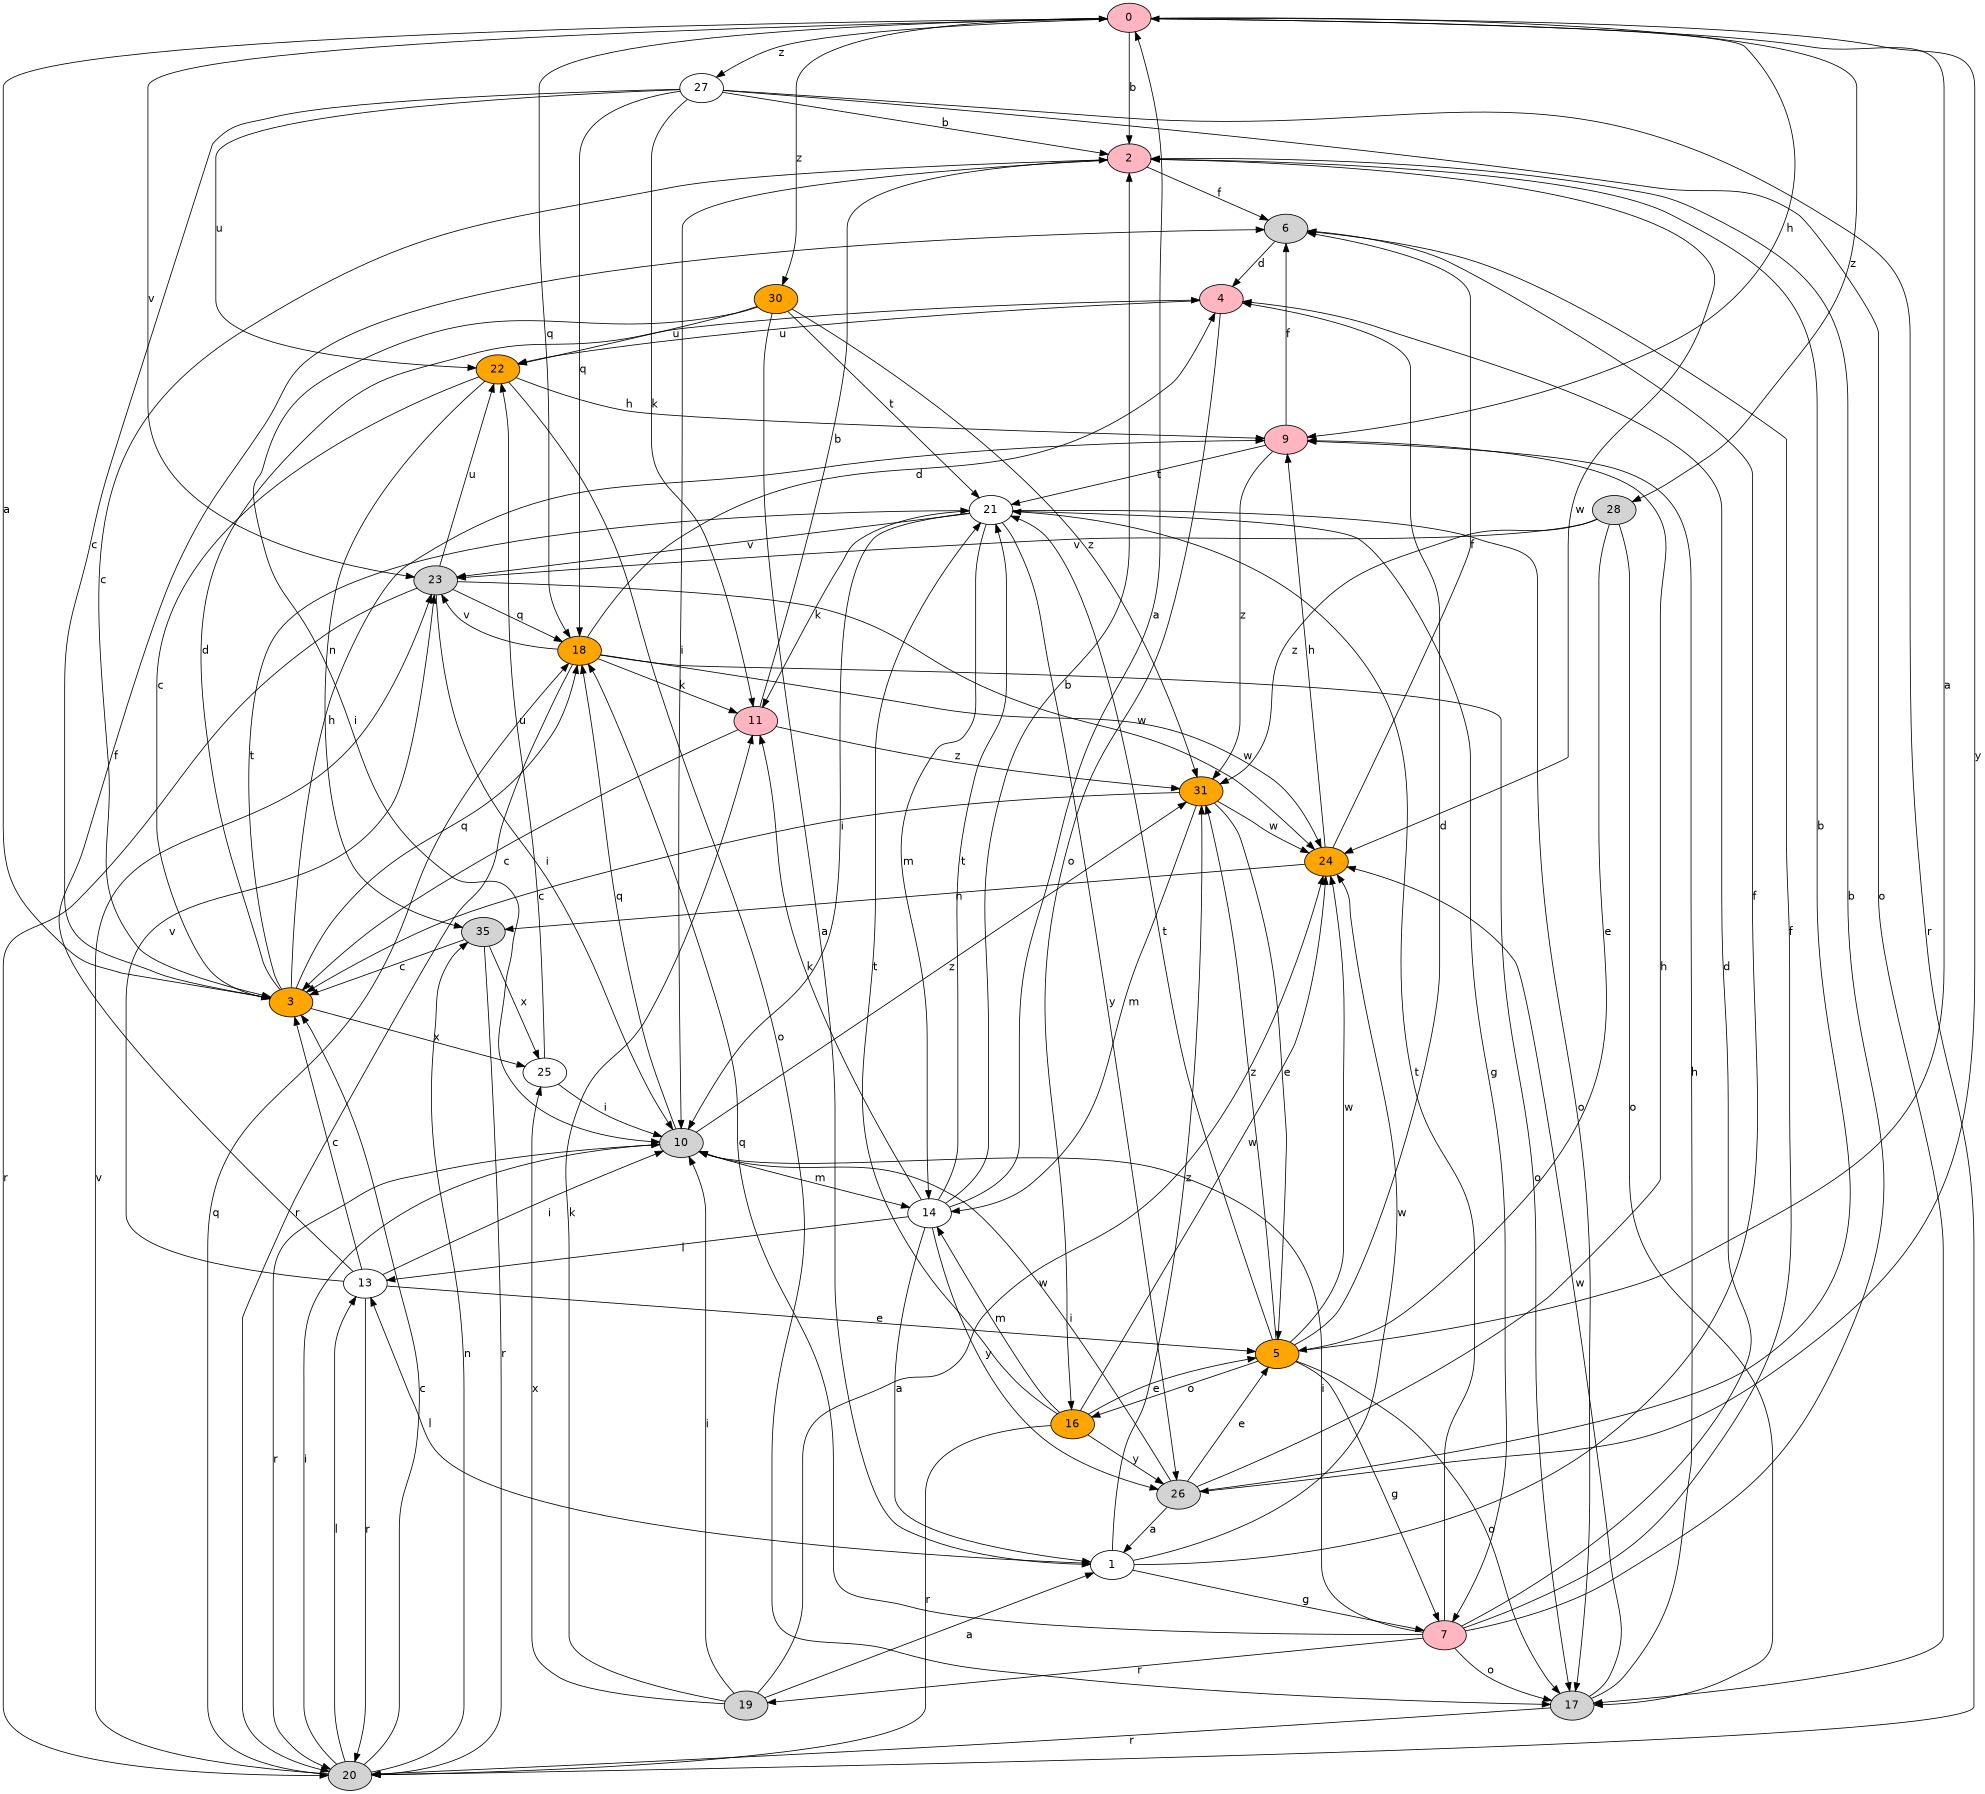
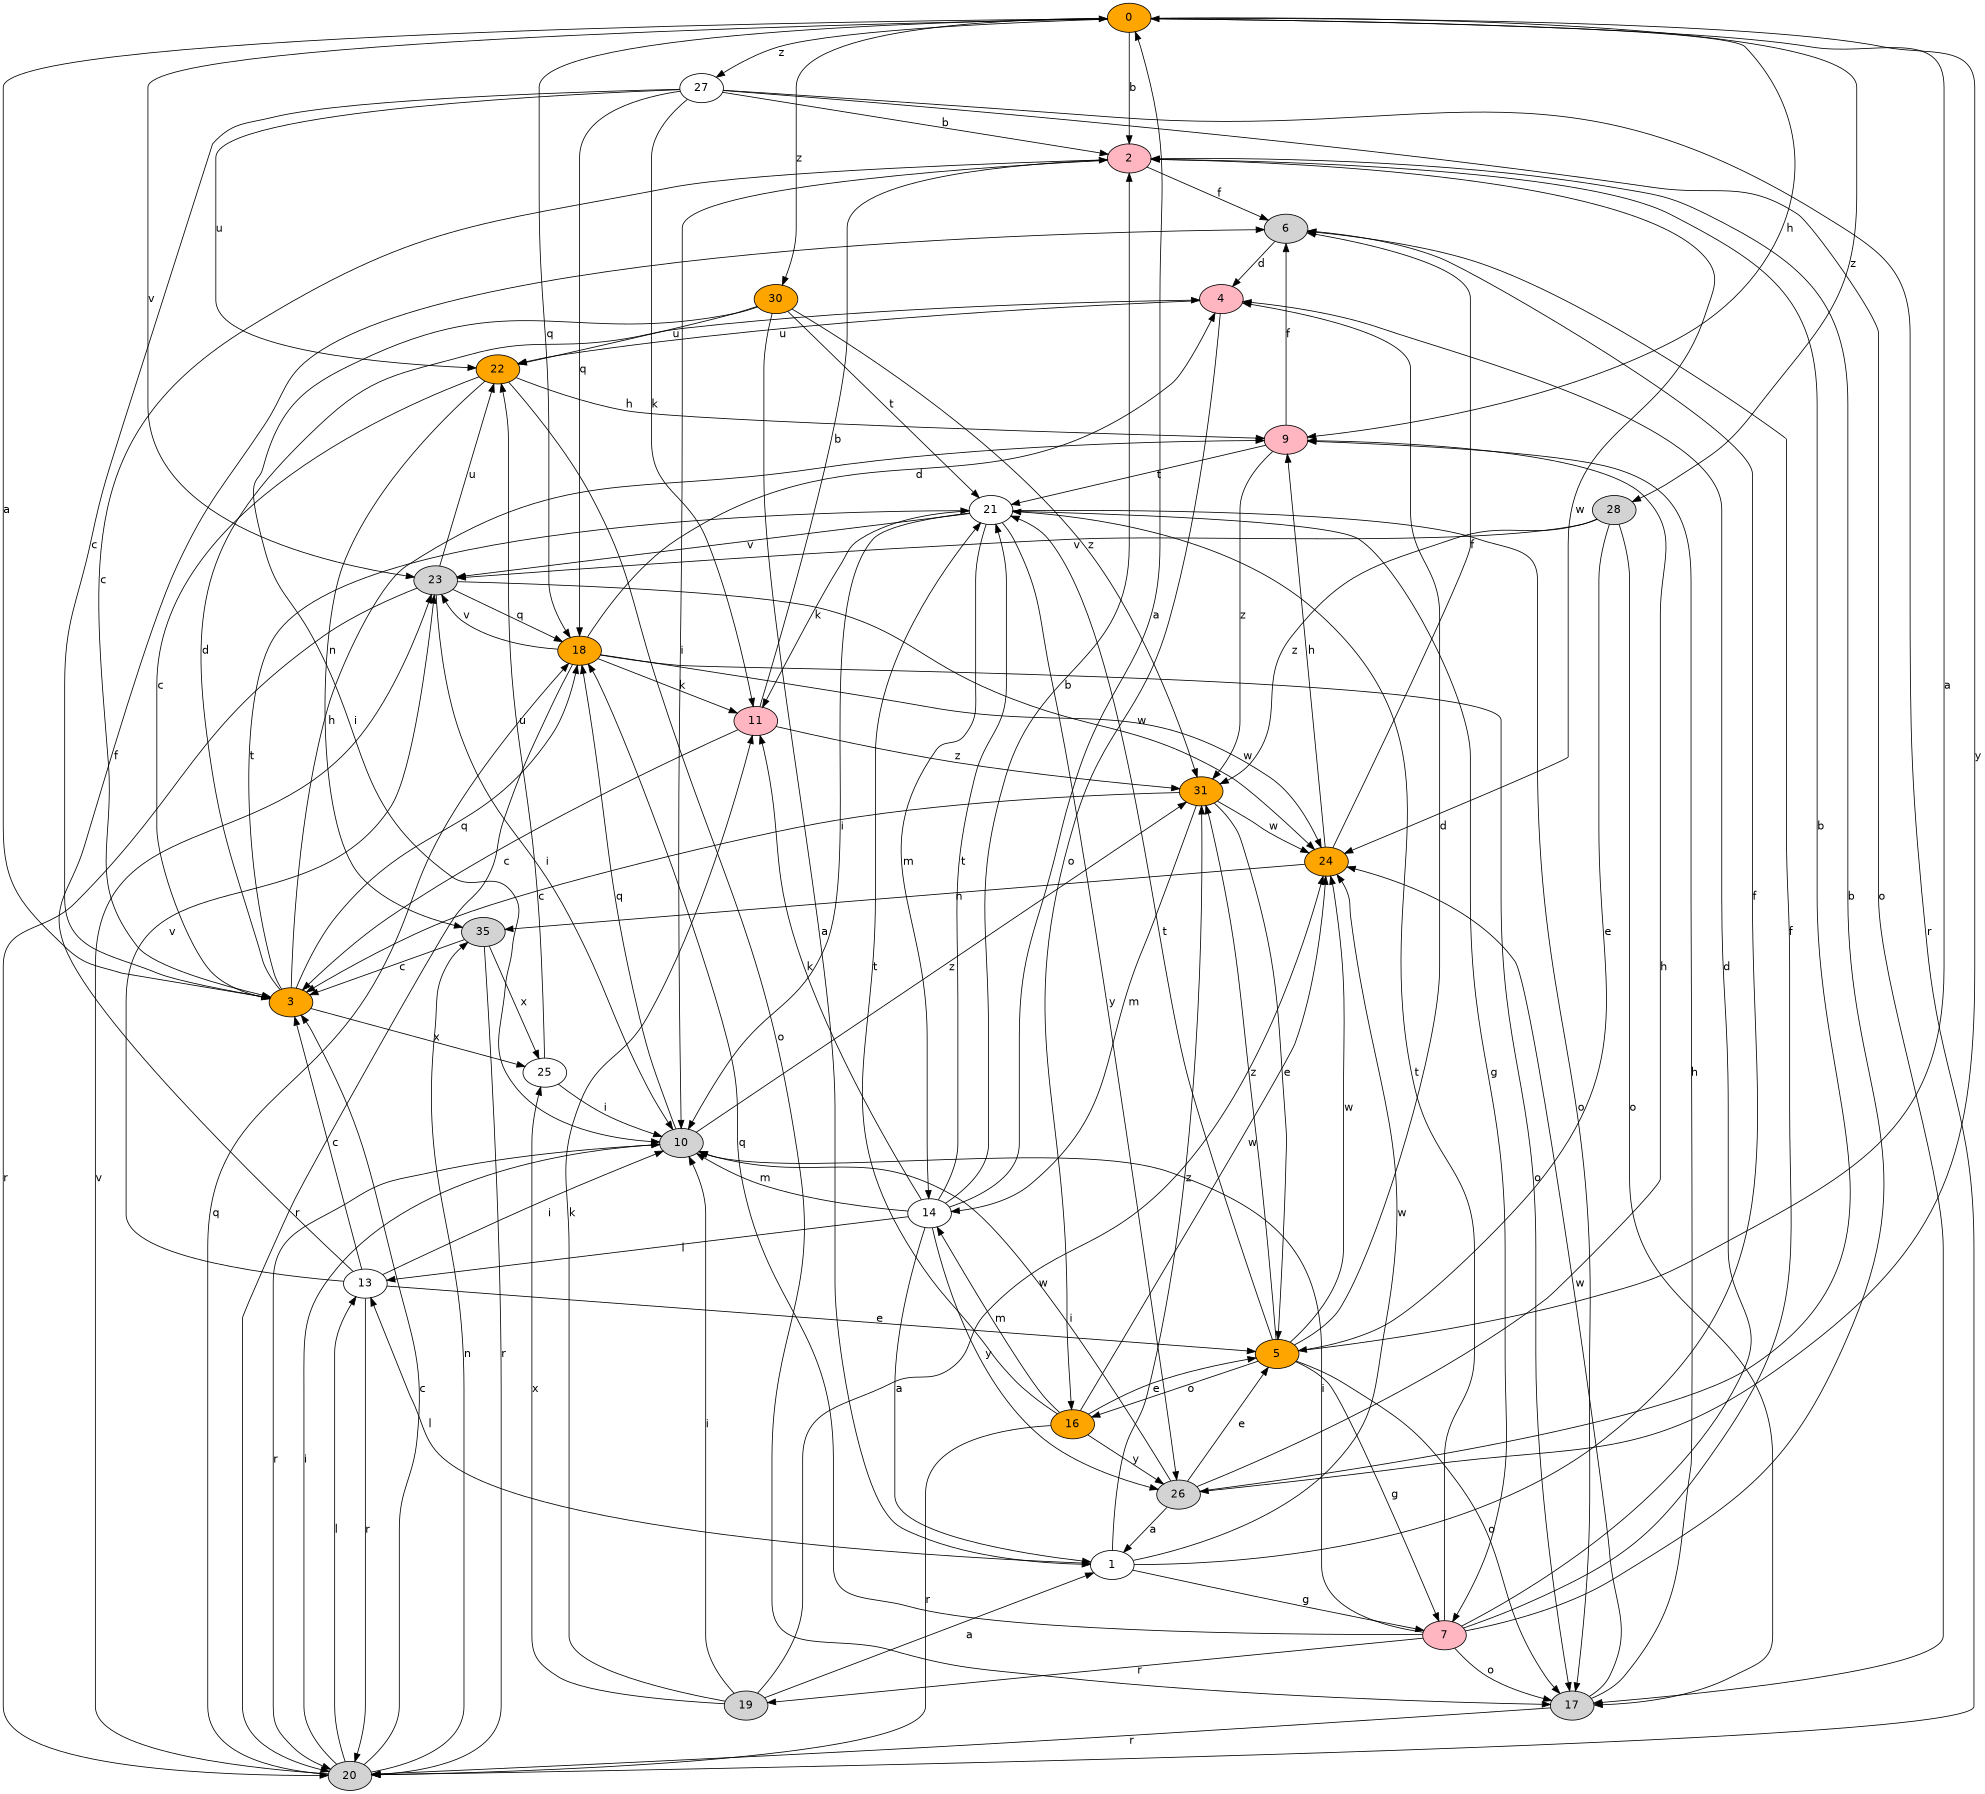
(1129, 18) -> (1129, 18)
(795, 1178) -> (808, 1197)
